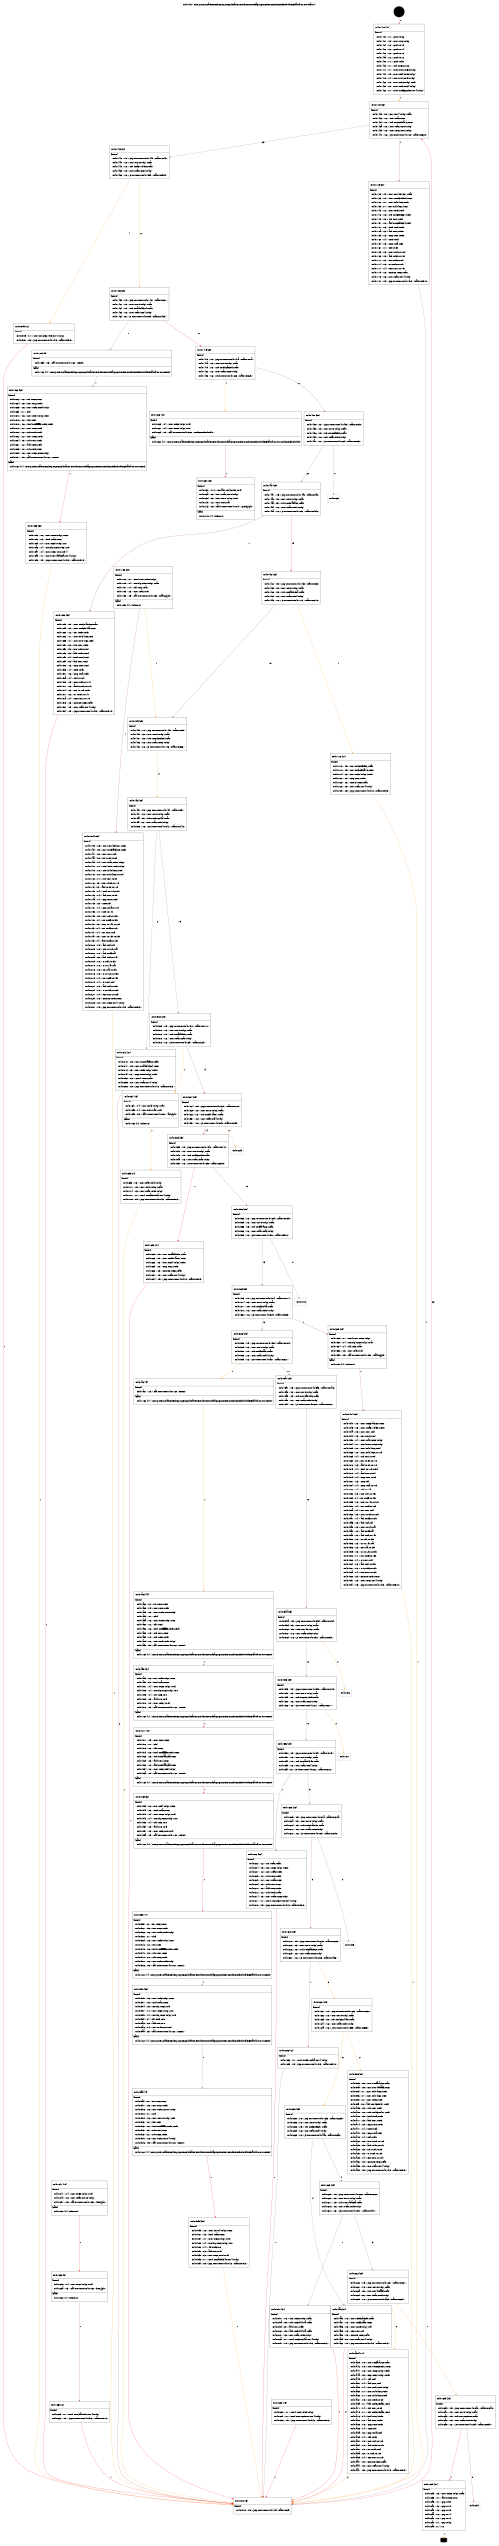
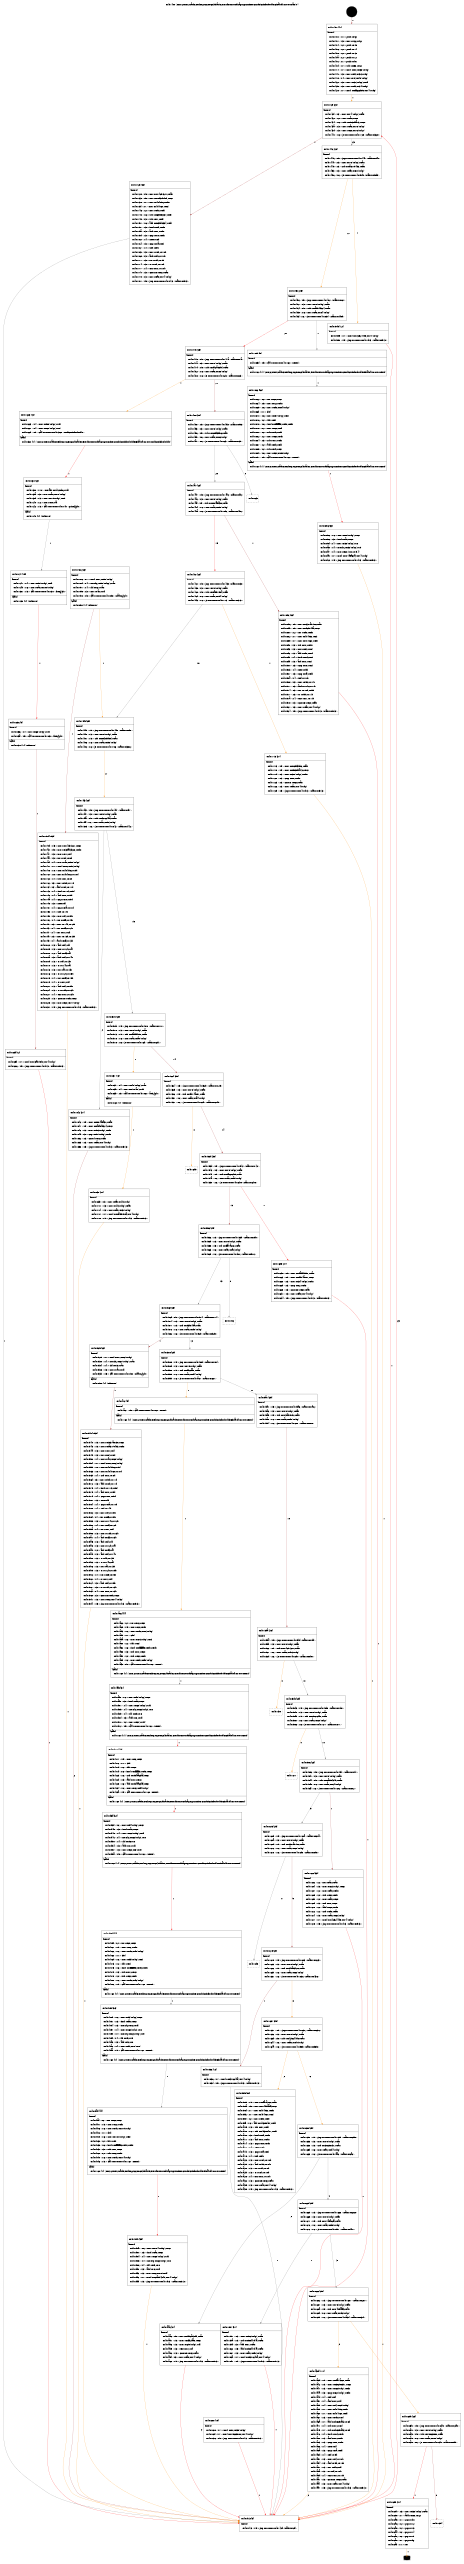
none -> (46, 545)
